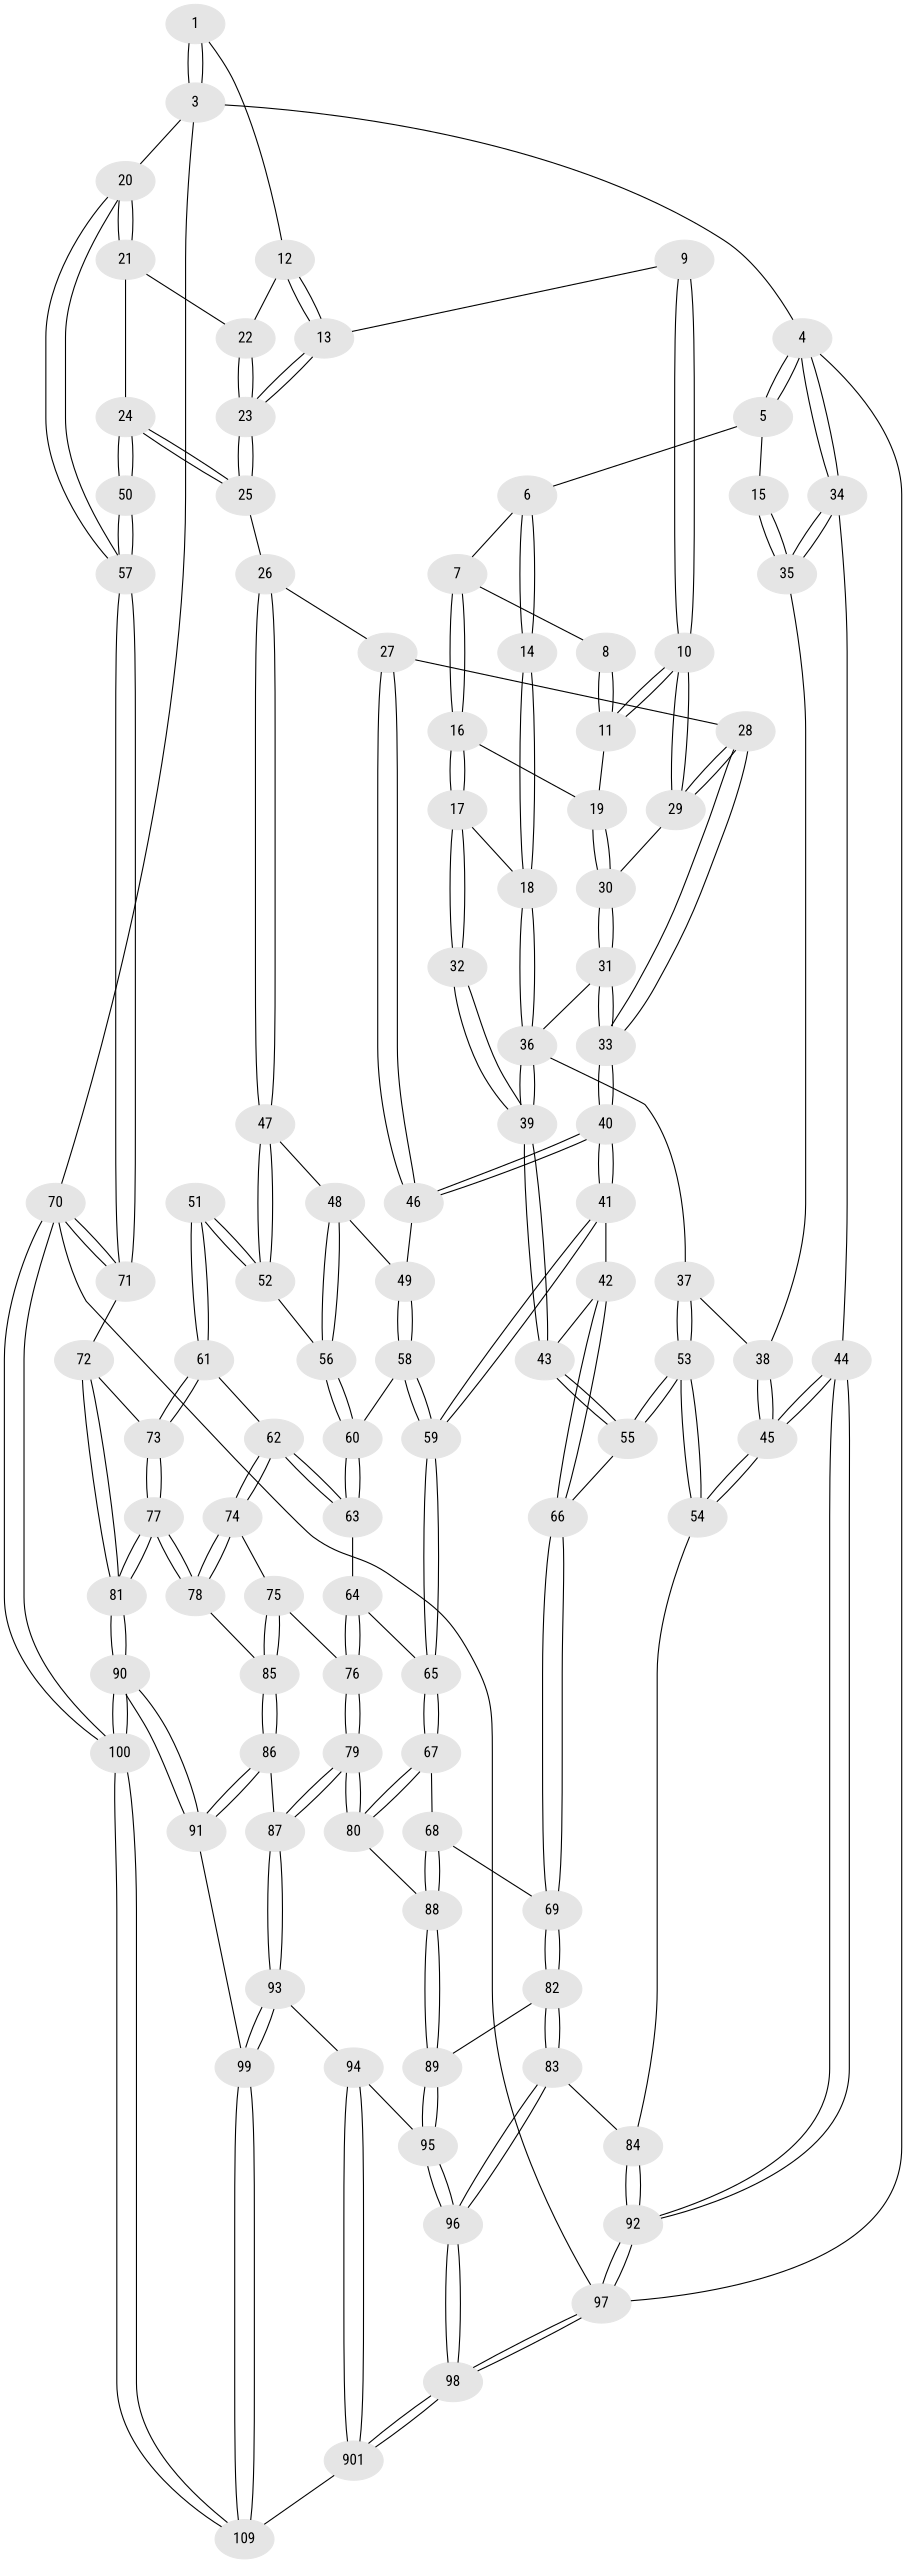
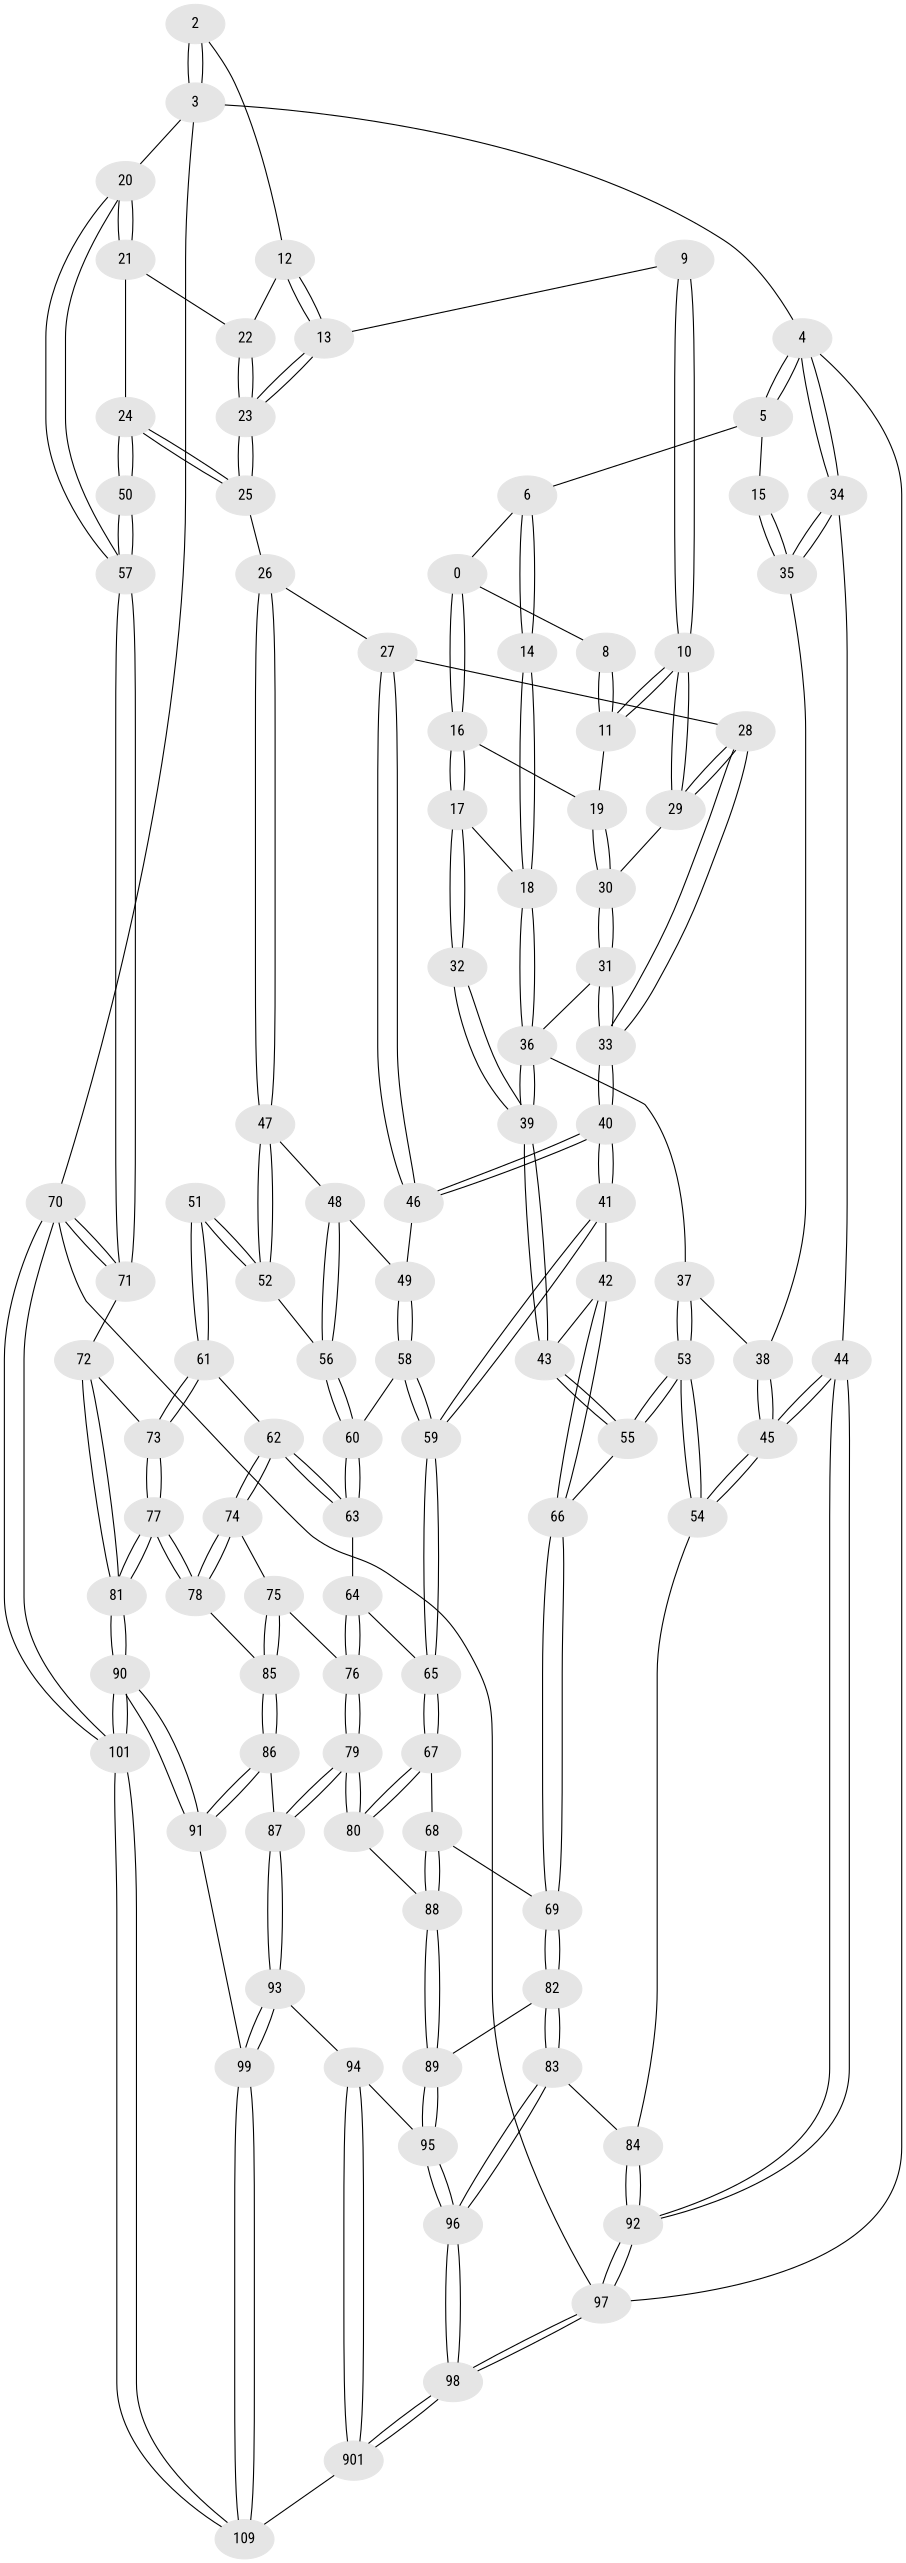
(195, 24) -> (195, 24)
(457, 574) -> (457, 574)
(120, 1753) -> (120, 1753)
